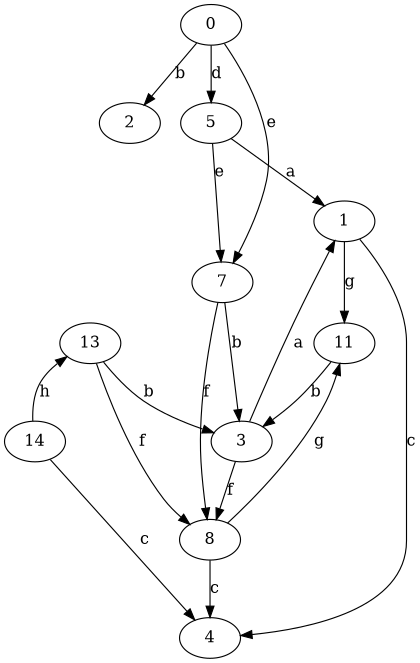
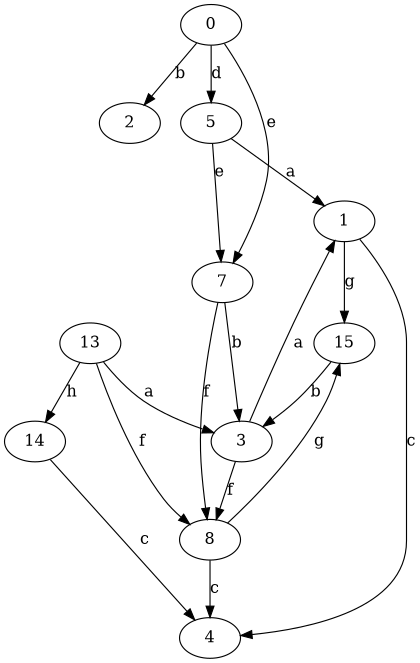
(344, 343) -> (344, 343)
(37, 389) -> (66, 387)
(149, 392) -> (149, 392)
